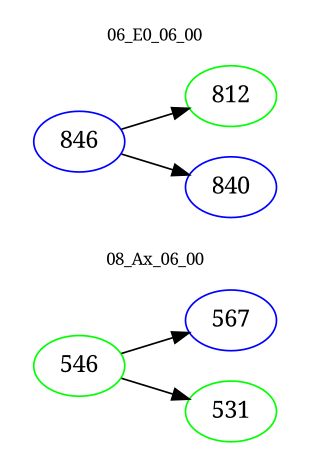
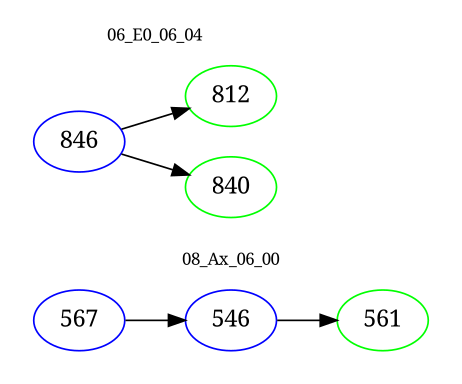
(155, 36) -> (155, 36)
(231, 187) -> (231, 187)
(147, 346) -> (147, 320)
(79, 366) -> (231, 320)
(231, 411) -> (383, 320)
